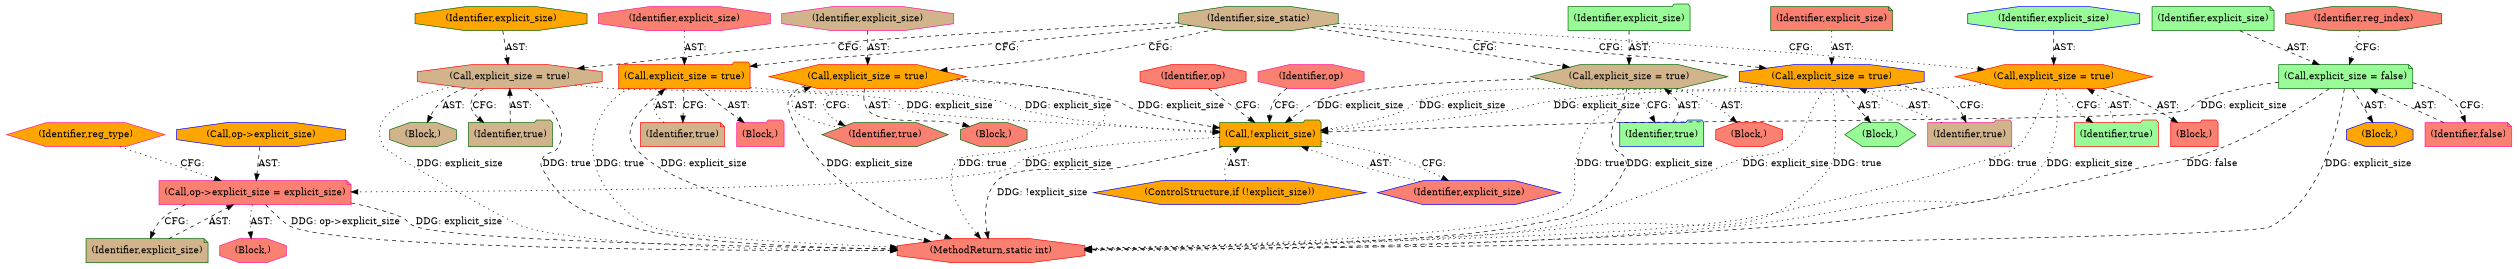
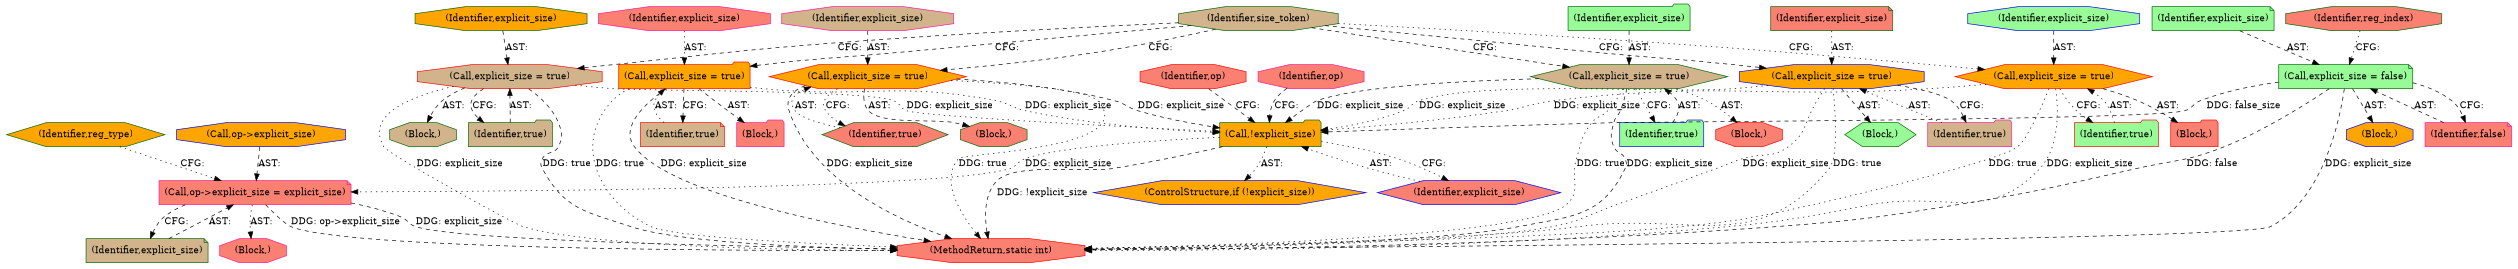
(1258, 19) -> (1258, 19)
(2244, 106) -> (2244, 106)
(86, 135) -> (86, 135)
(1226, 164) -> (1260, 162)
